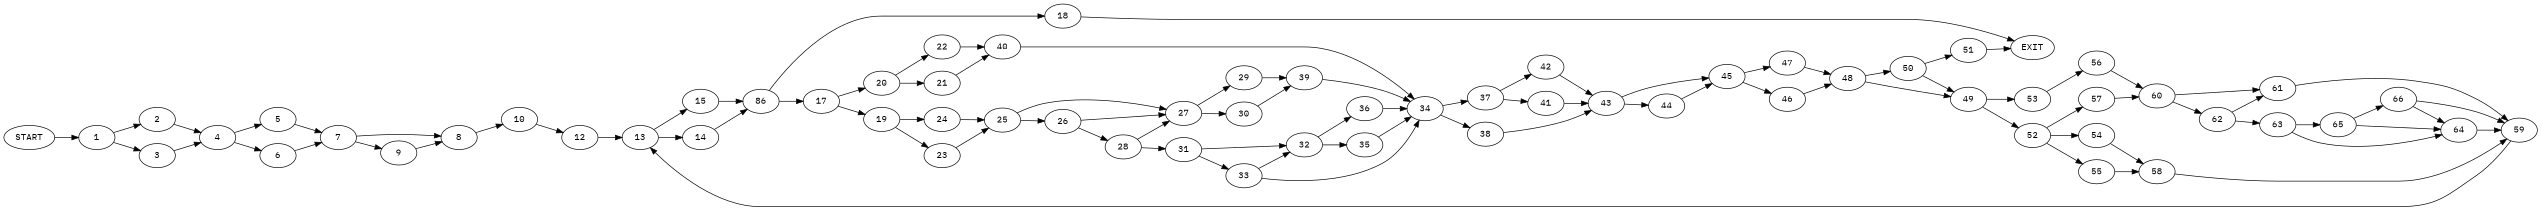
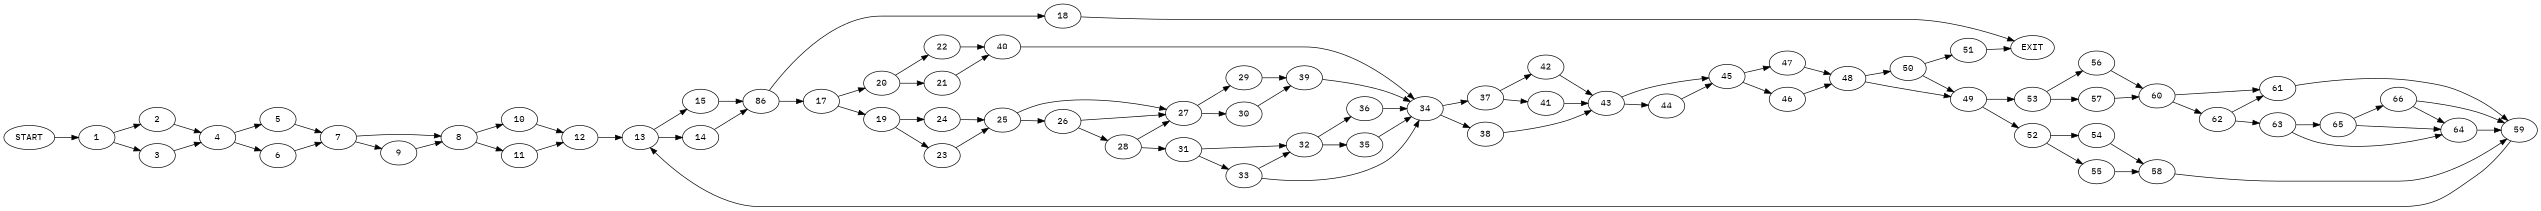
(2062, 119) -> (2061, 99)
none -> (519, 156)
